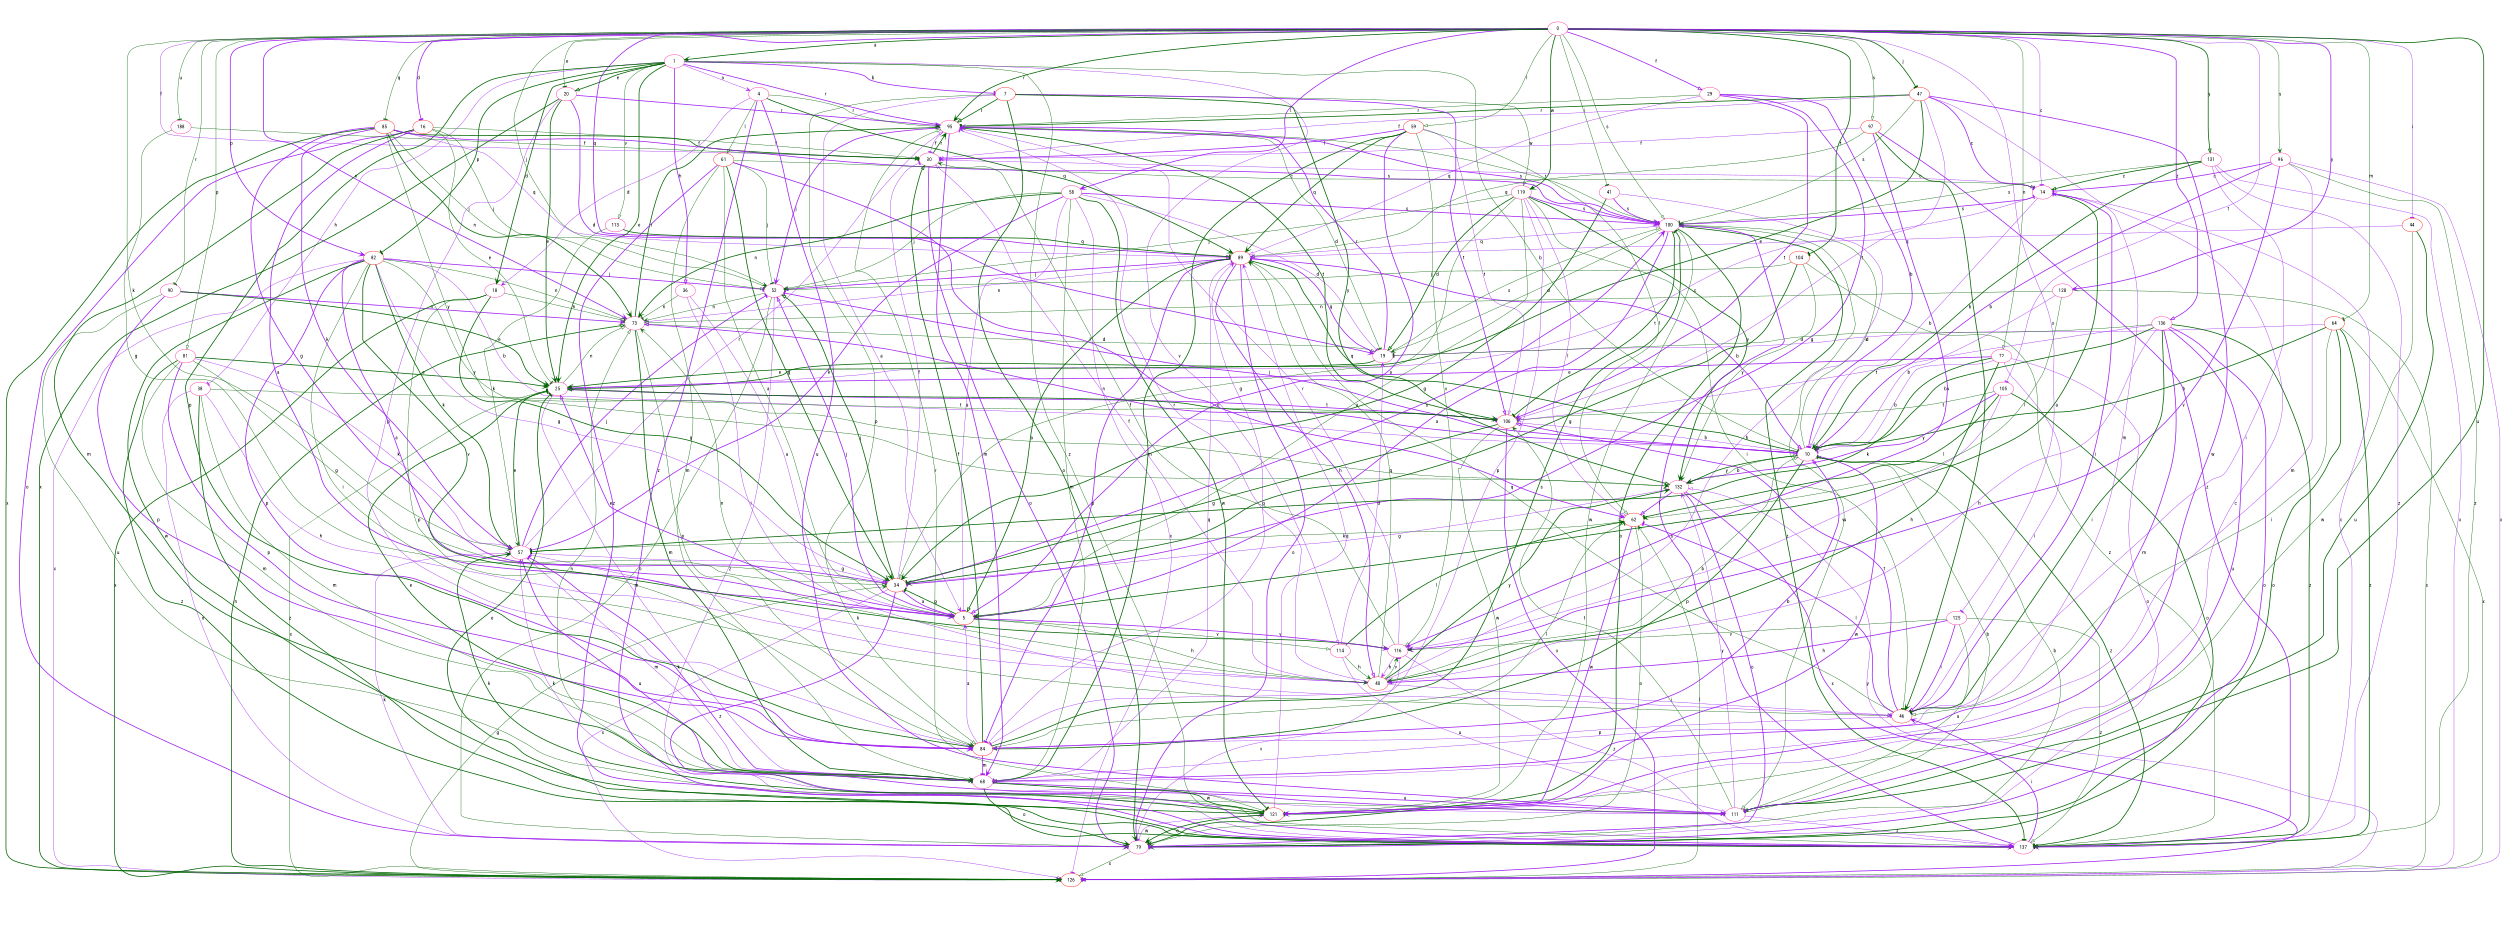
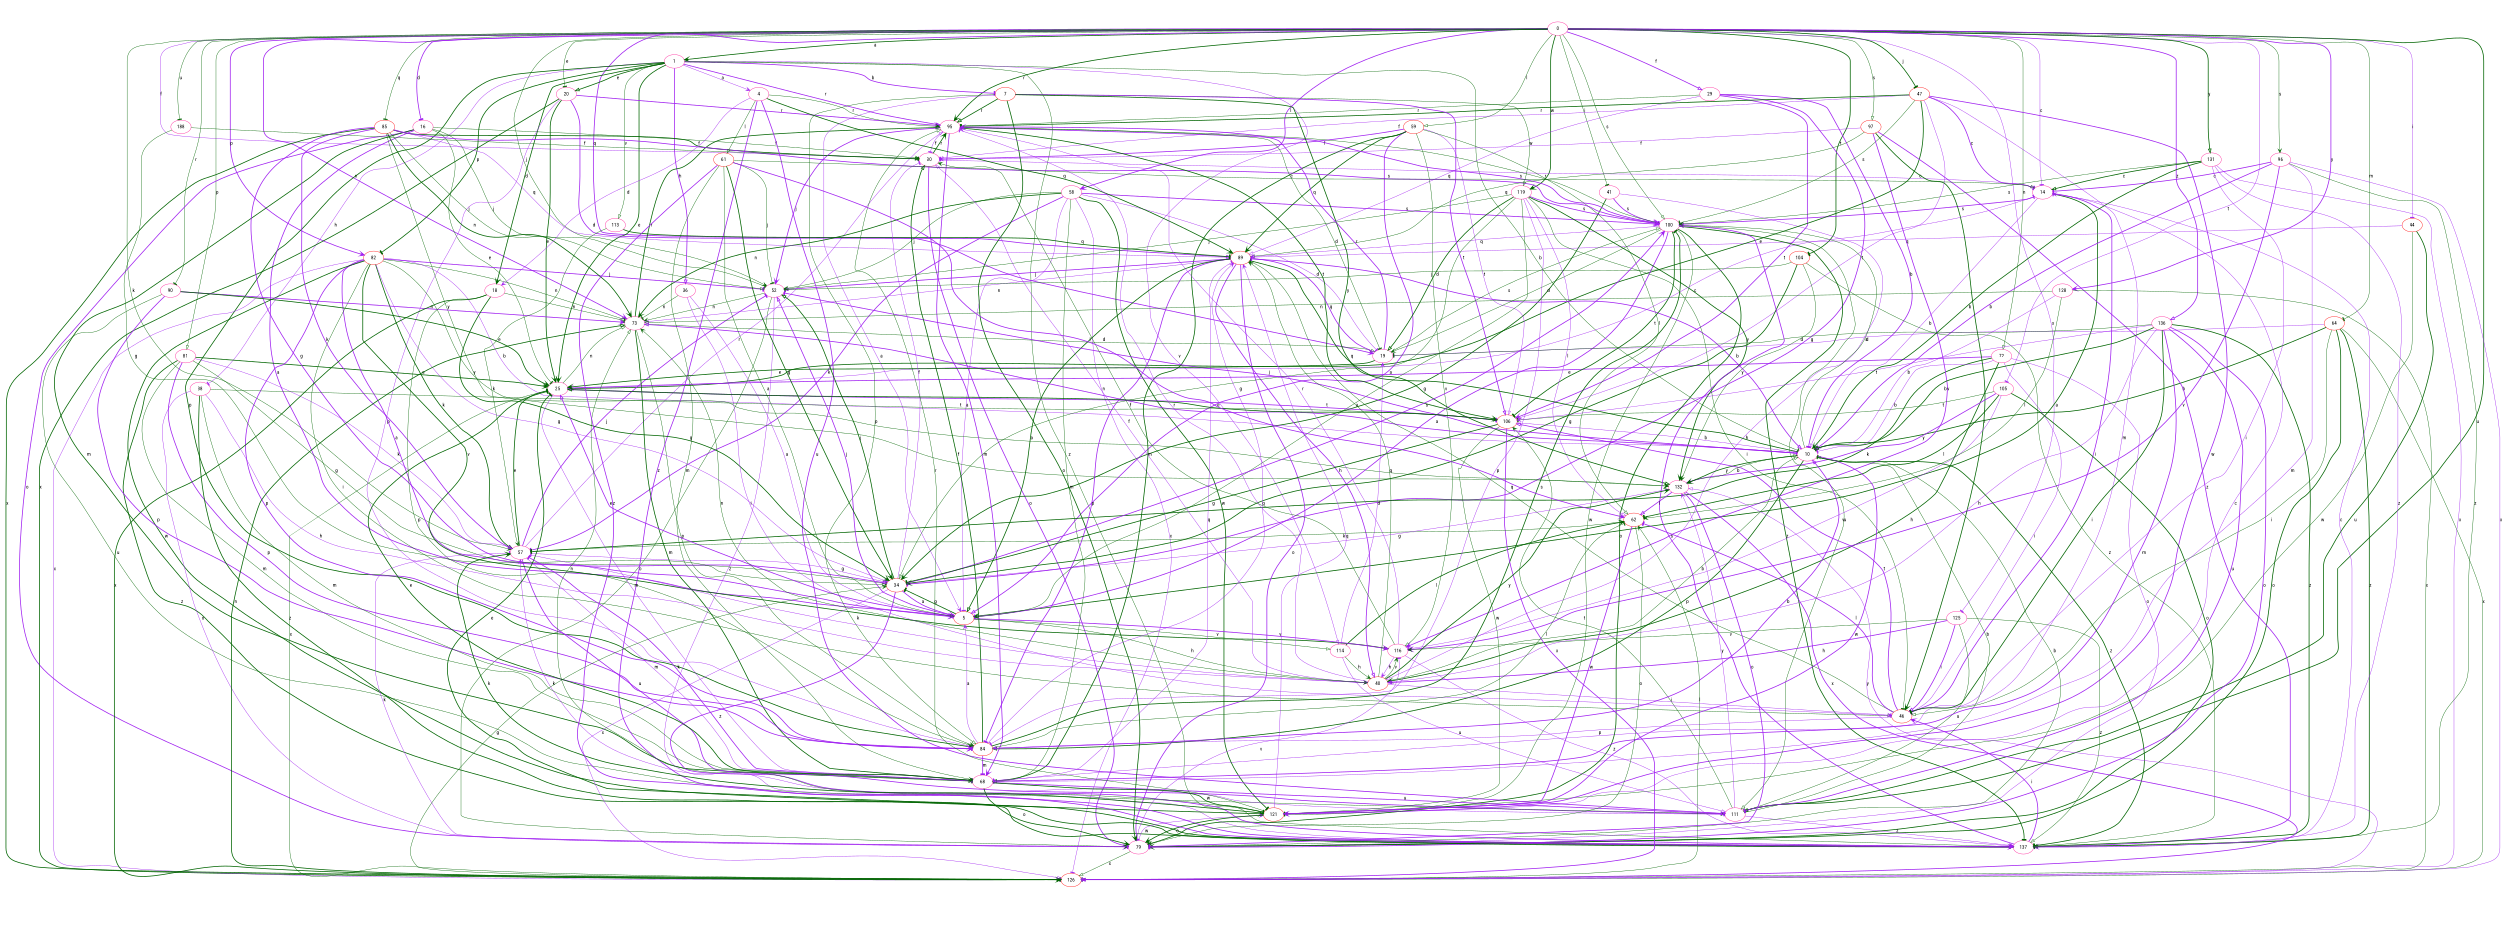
(423, 127) -> (423, 127)
